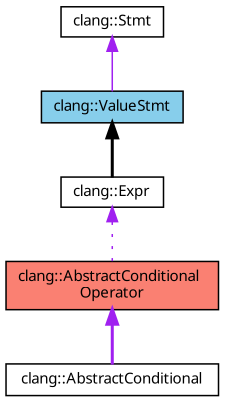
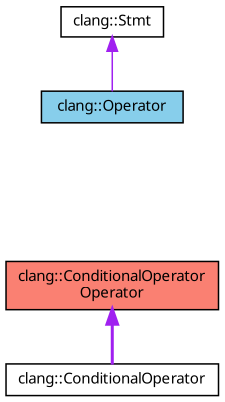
(112, 107) -> (112, 107)
(112, 192) -> none
(112, 286) -> (112, 286)
(112, 380) -> (112, 380)
